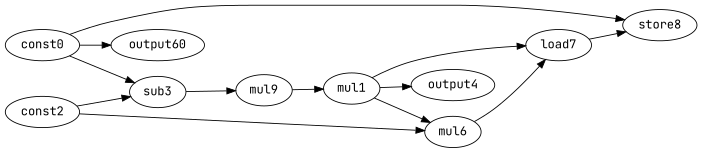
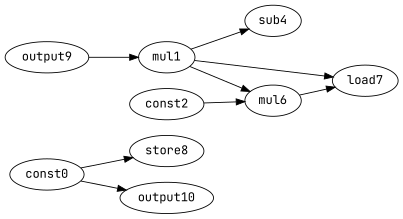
(603, 36) -> none
(158, 45) -> (167, 198)
(453, 85) -> (273, 21)
(264, 90) -> (47, 57)
(158, 92) -> none
